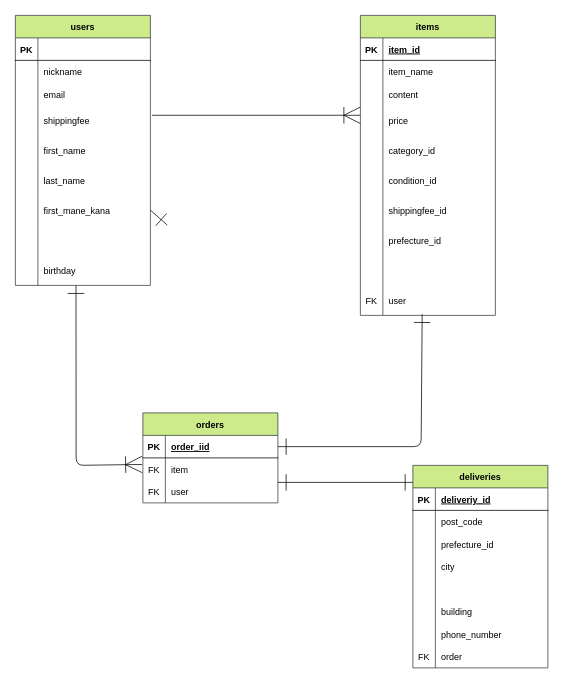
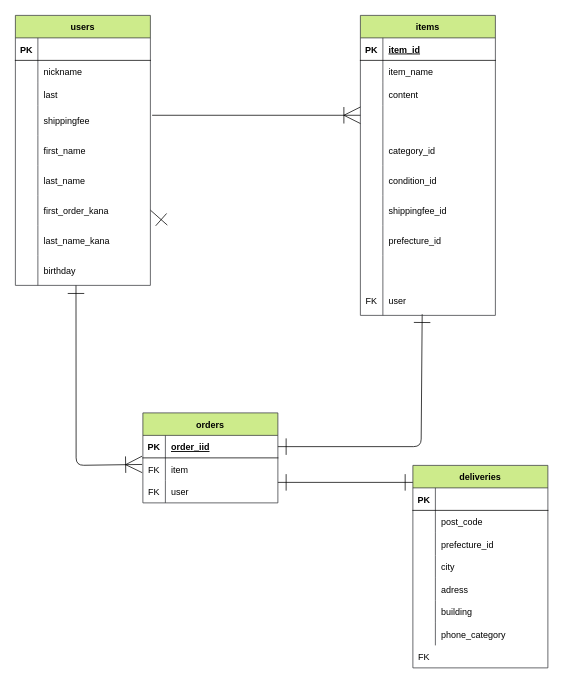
(54, 95) -> (52, 95)
(439, 120) -> none
(80, 211) -> (83, 211)
none -> (94, 240)
(492, 499) -> none
none -> (492, 589)
(471, 635) -> (476, 635)
(492, 657) -> none
